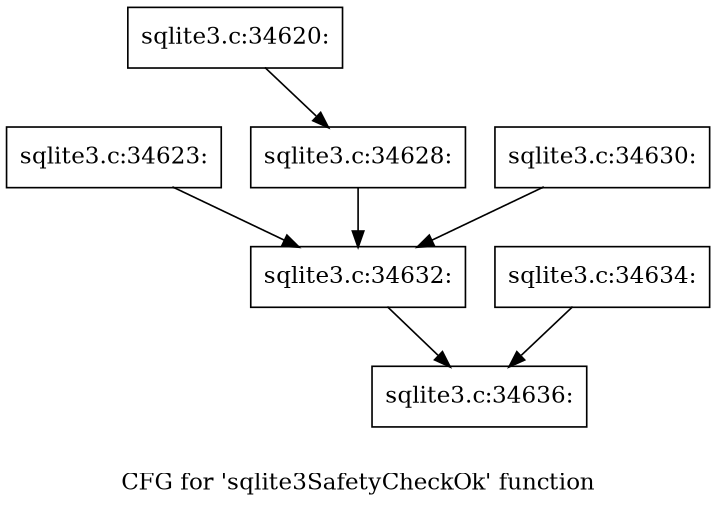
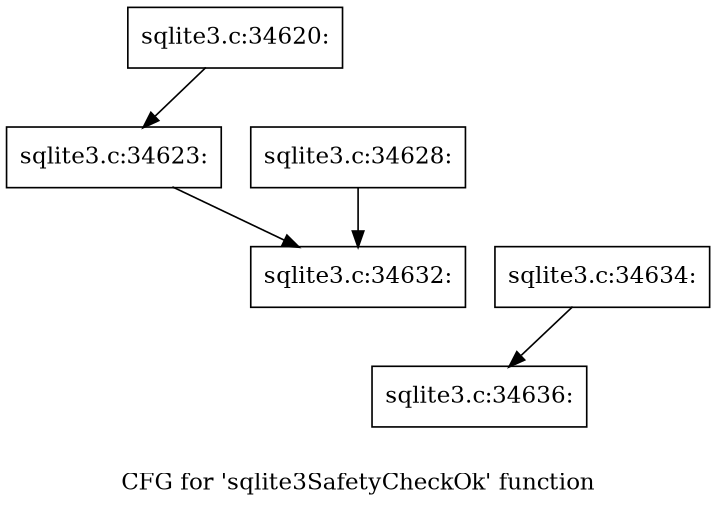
(291, 92) -> (181, 92)
(602, 157) -> none
(413, 331) -> none
